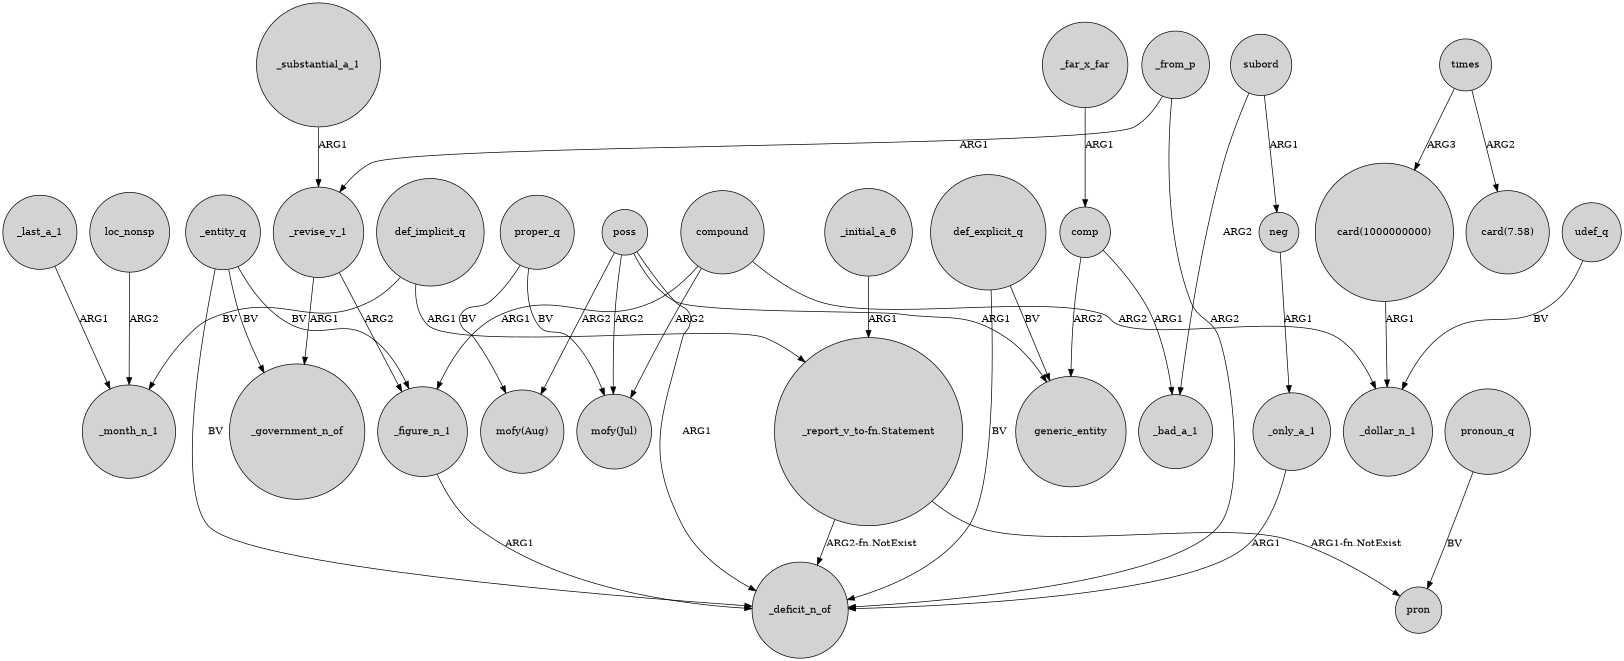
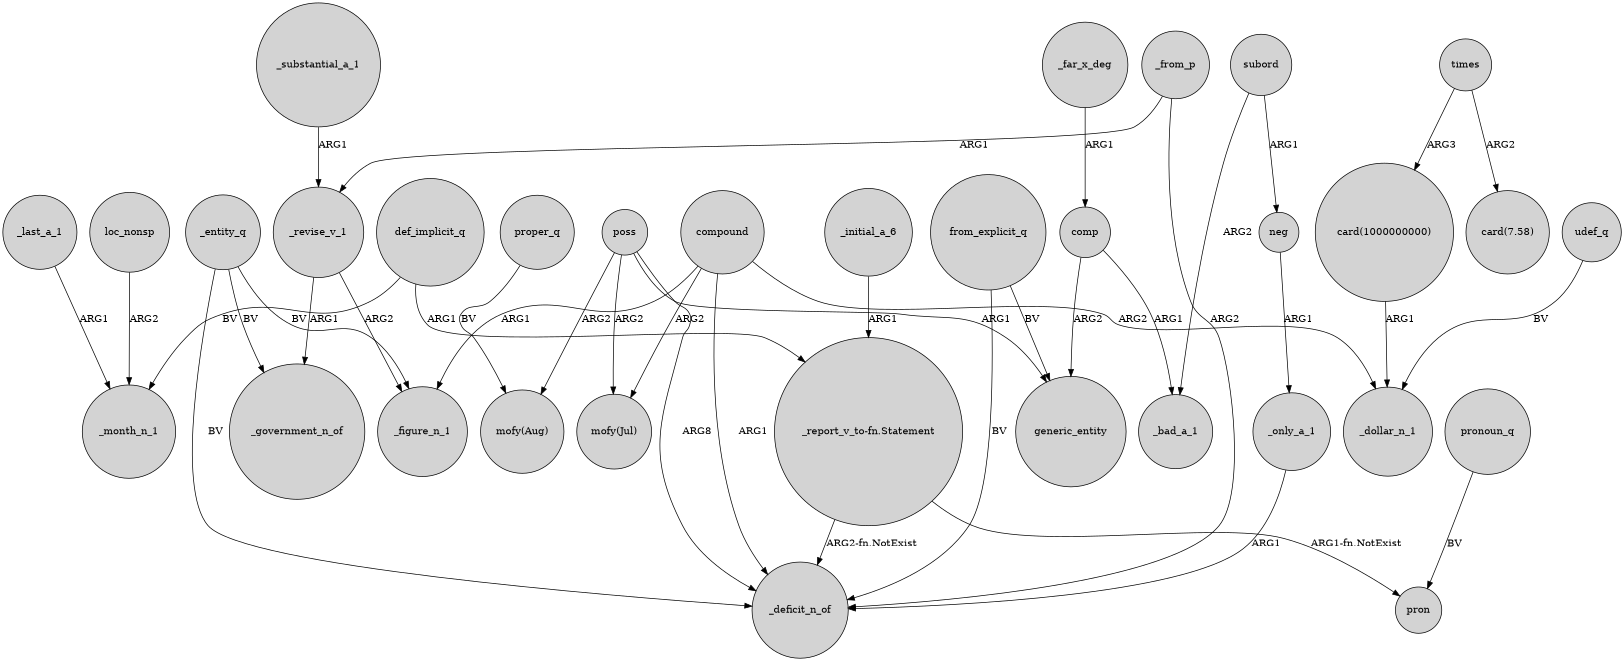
(1085, 65) -> (1085, 65)
(988, 232) -> (988, 232)
(555, 332) -> none
(697, 432) -> (697, 432)
(573, 576) -> (718, 426)
